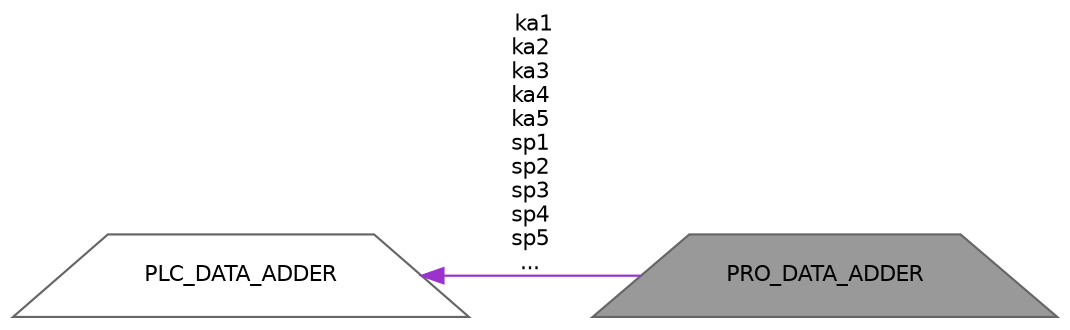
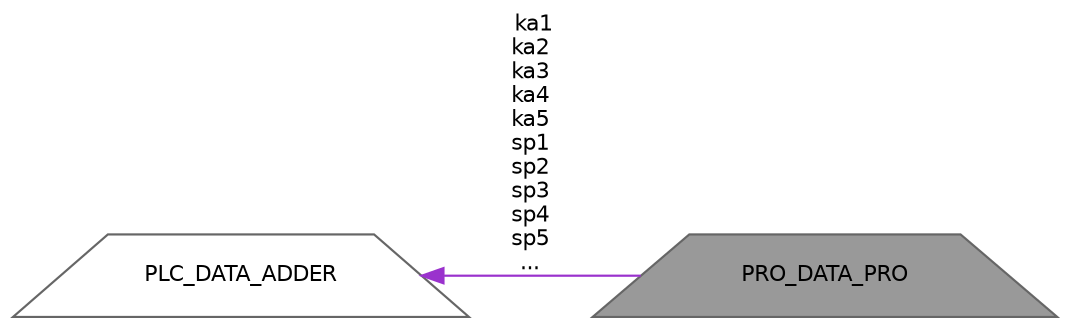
(825, 276) -> (825, 276)
